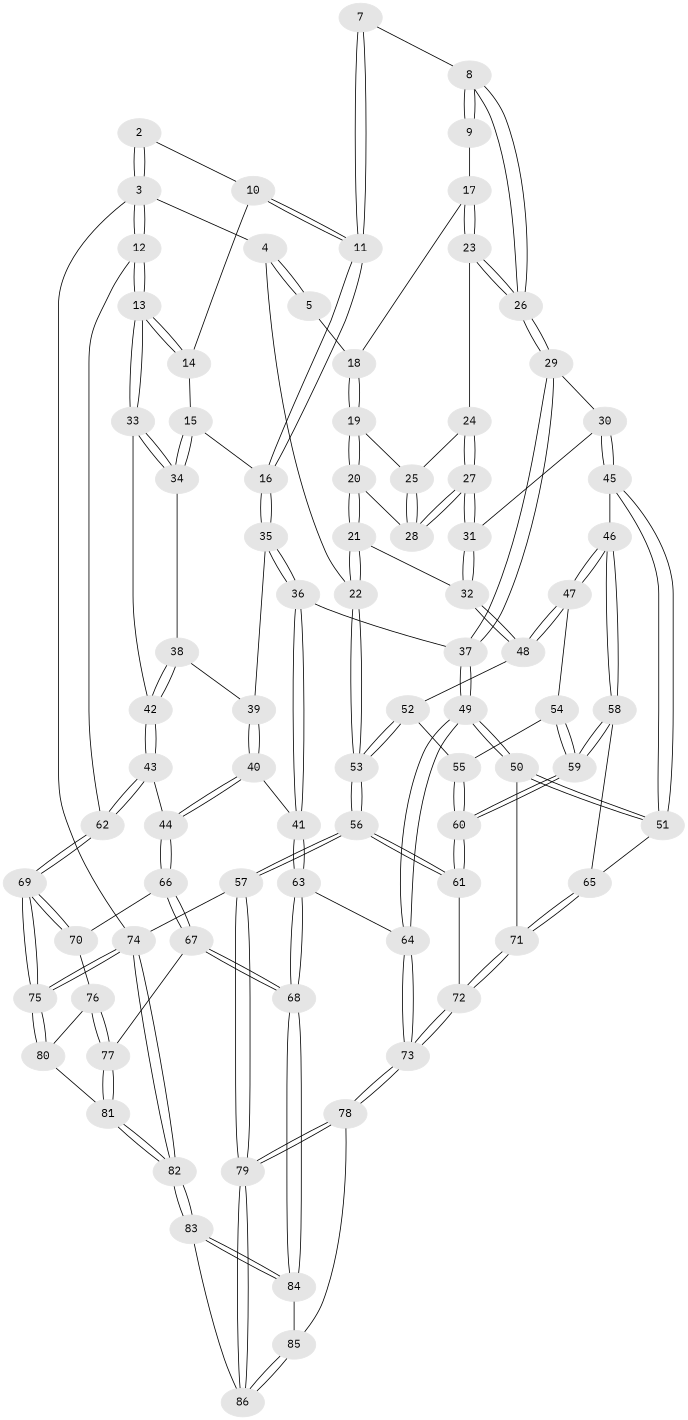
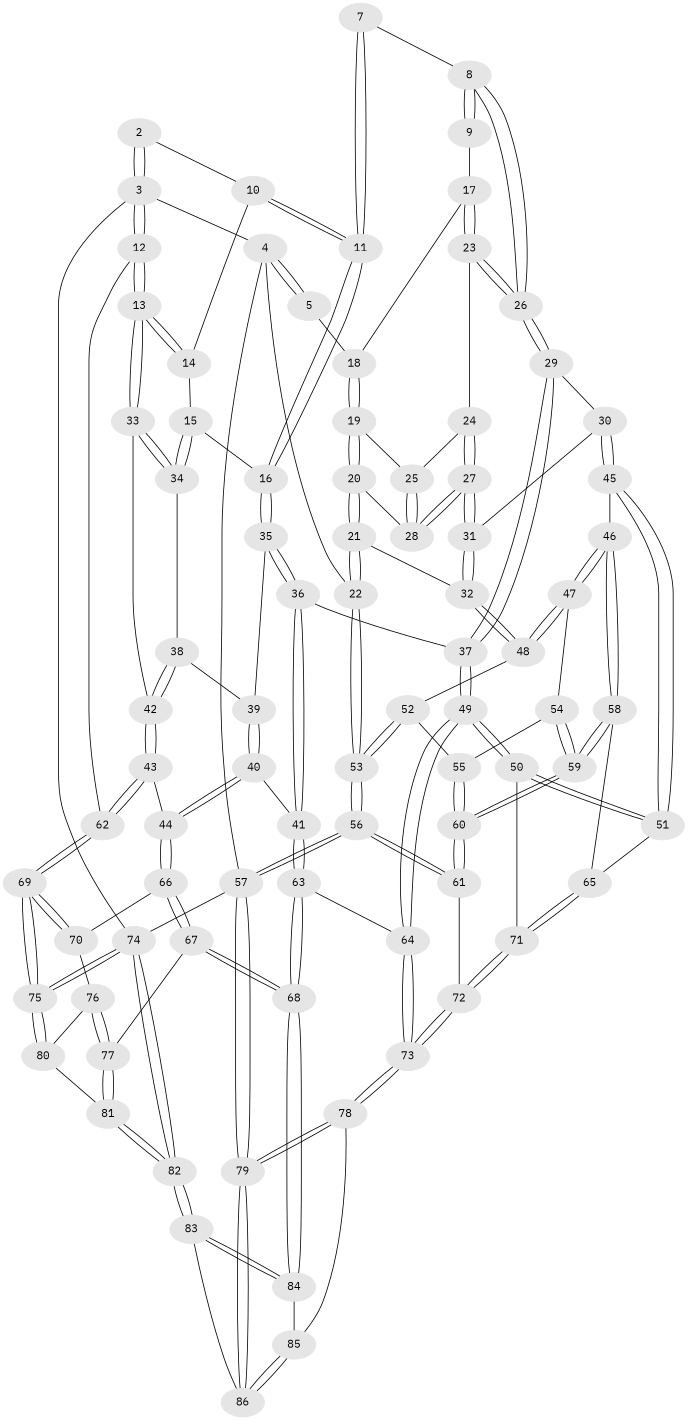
none -> (222, 565)
